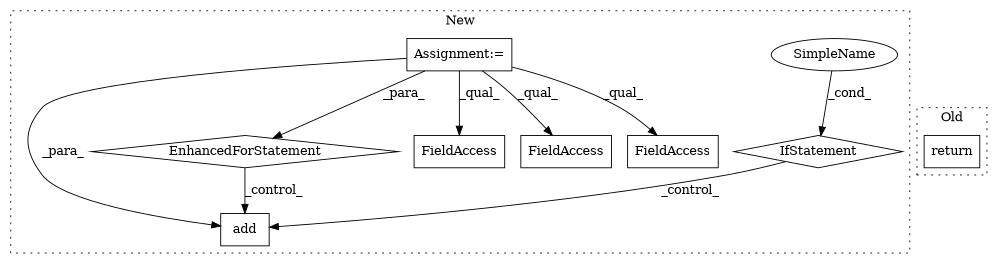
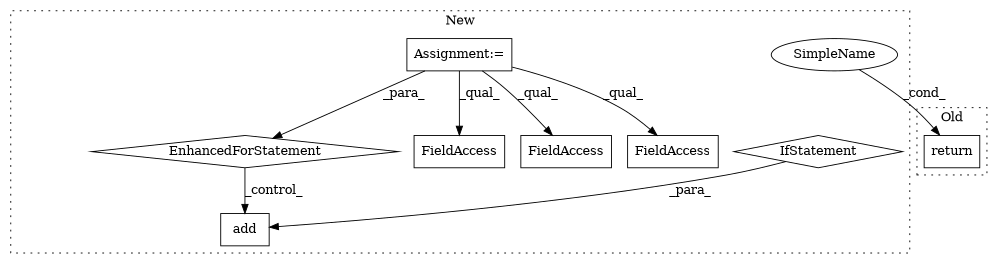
(97, 89) -> none
(827, 99) -> (899, 96)
(690, 191) -> (690, 191)
